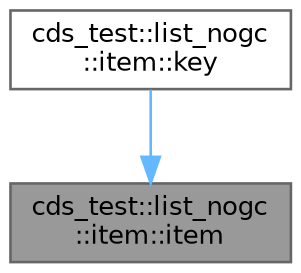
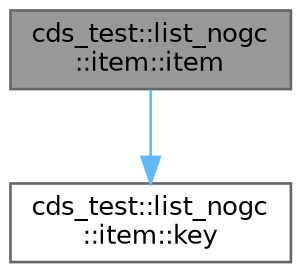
(151, 123) -> (151, 123)
